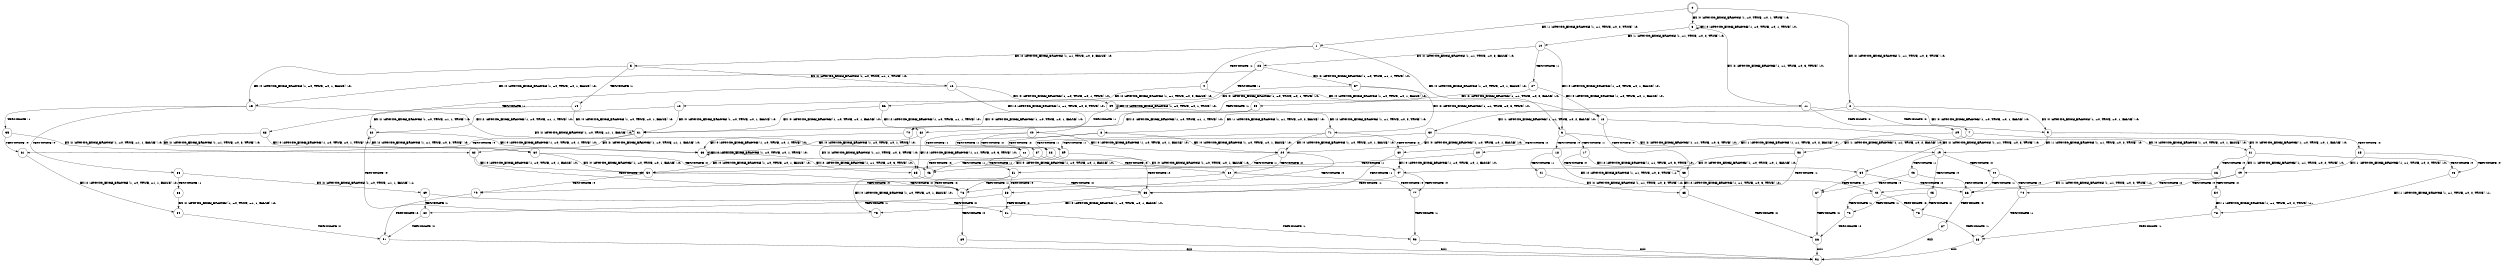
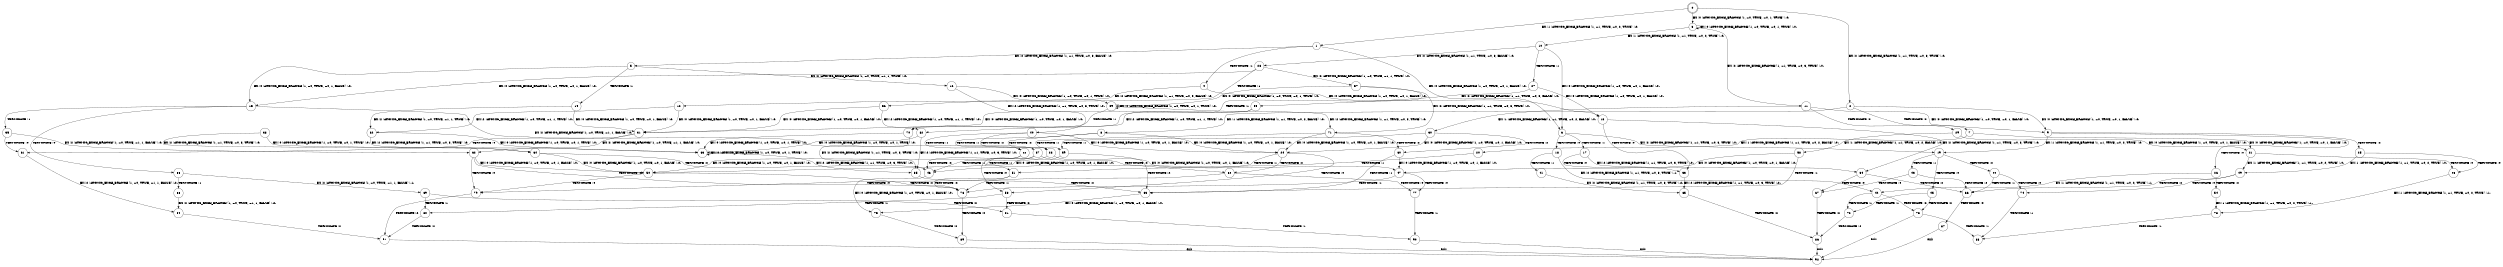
(608, 95) -> none
(2231, 159) -> (2276, 137)
none -> (471, 172)
(1010, 182) -> (984, 162)
(586, 211) -> (918, 226)
(1899, 256) -> (1868, 236)
